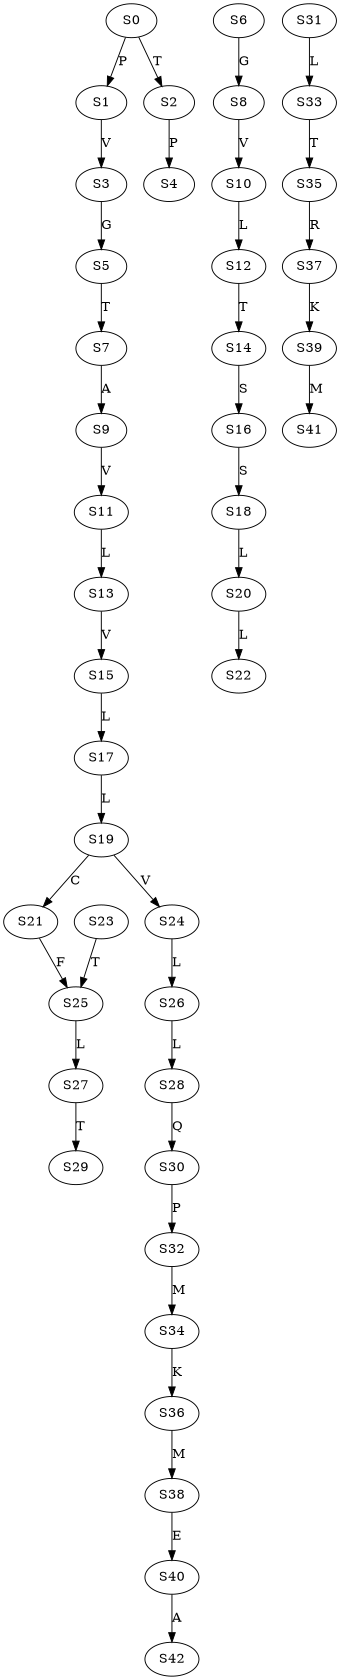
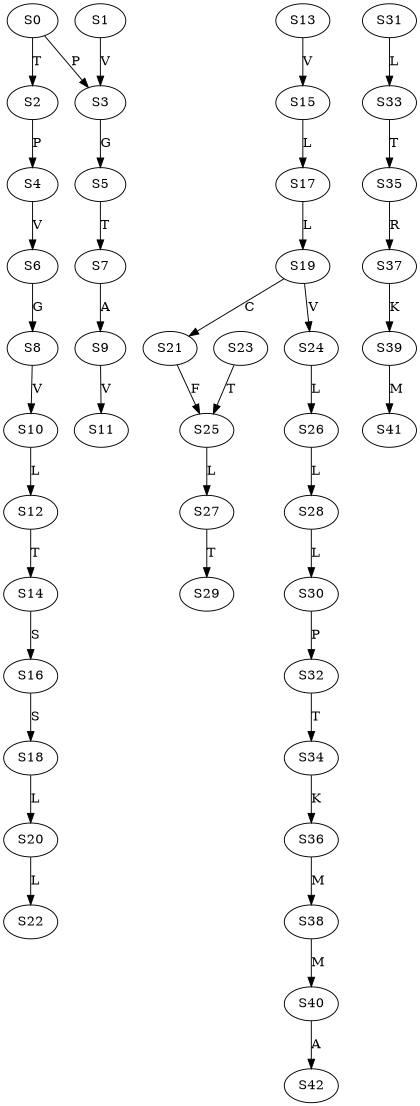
(118, 57) -> (63, 58)
none -> (33, 221)
(101, 549) -> none
(178, 1127) -> (316, 553)
(179, 1291) -> (316, 717)
(177, 1536) -> (318, 963)
